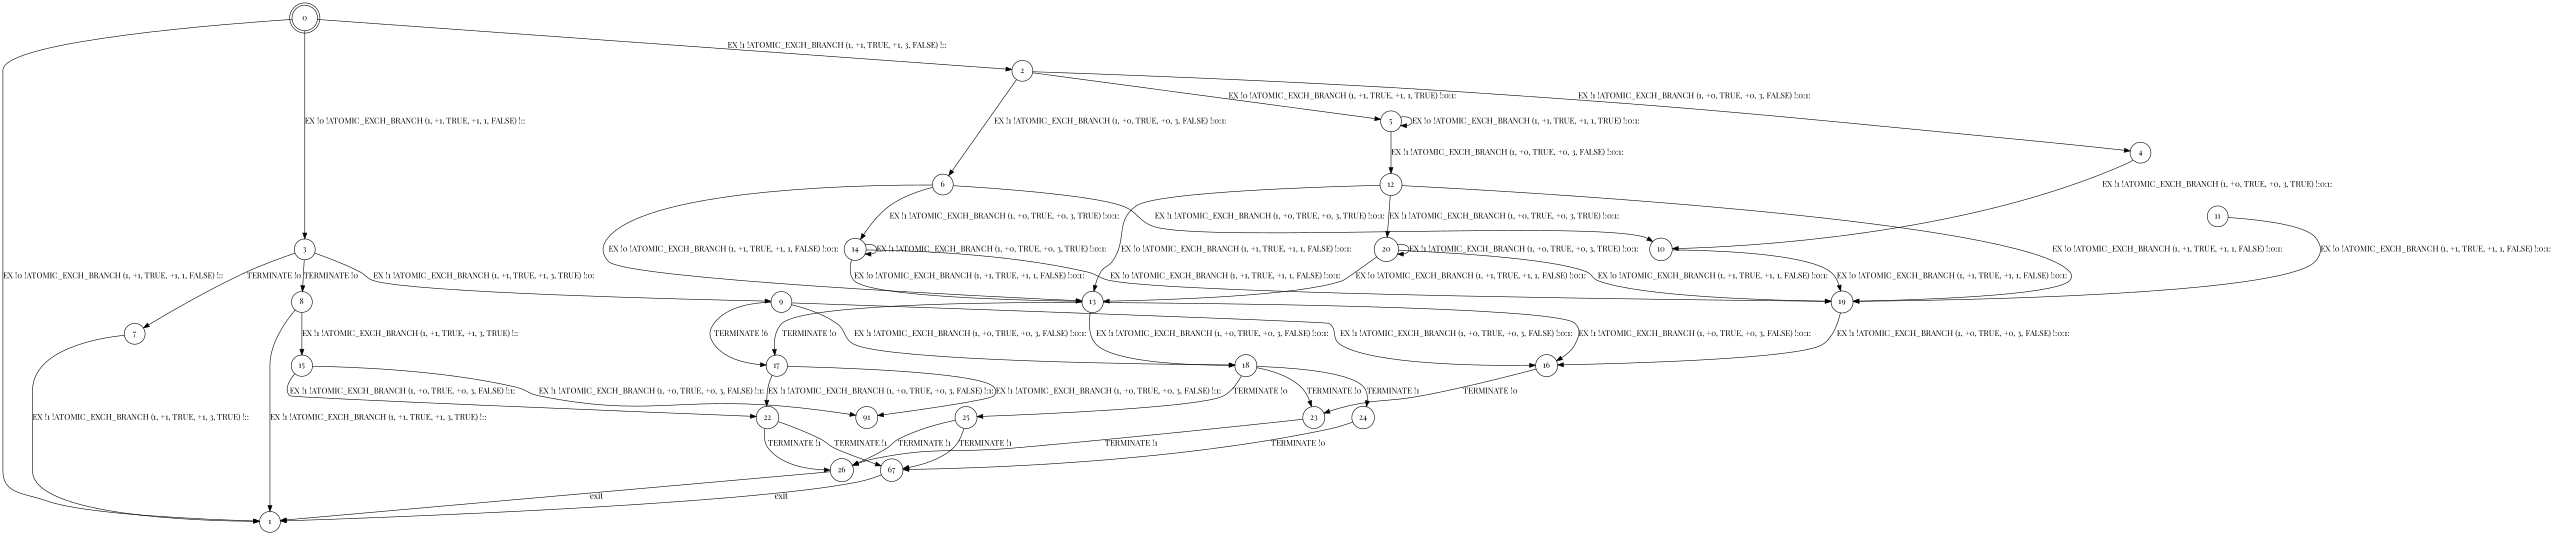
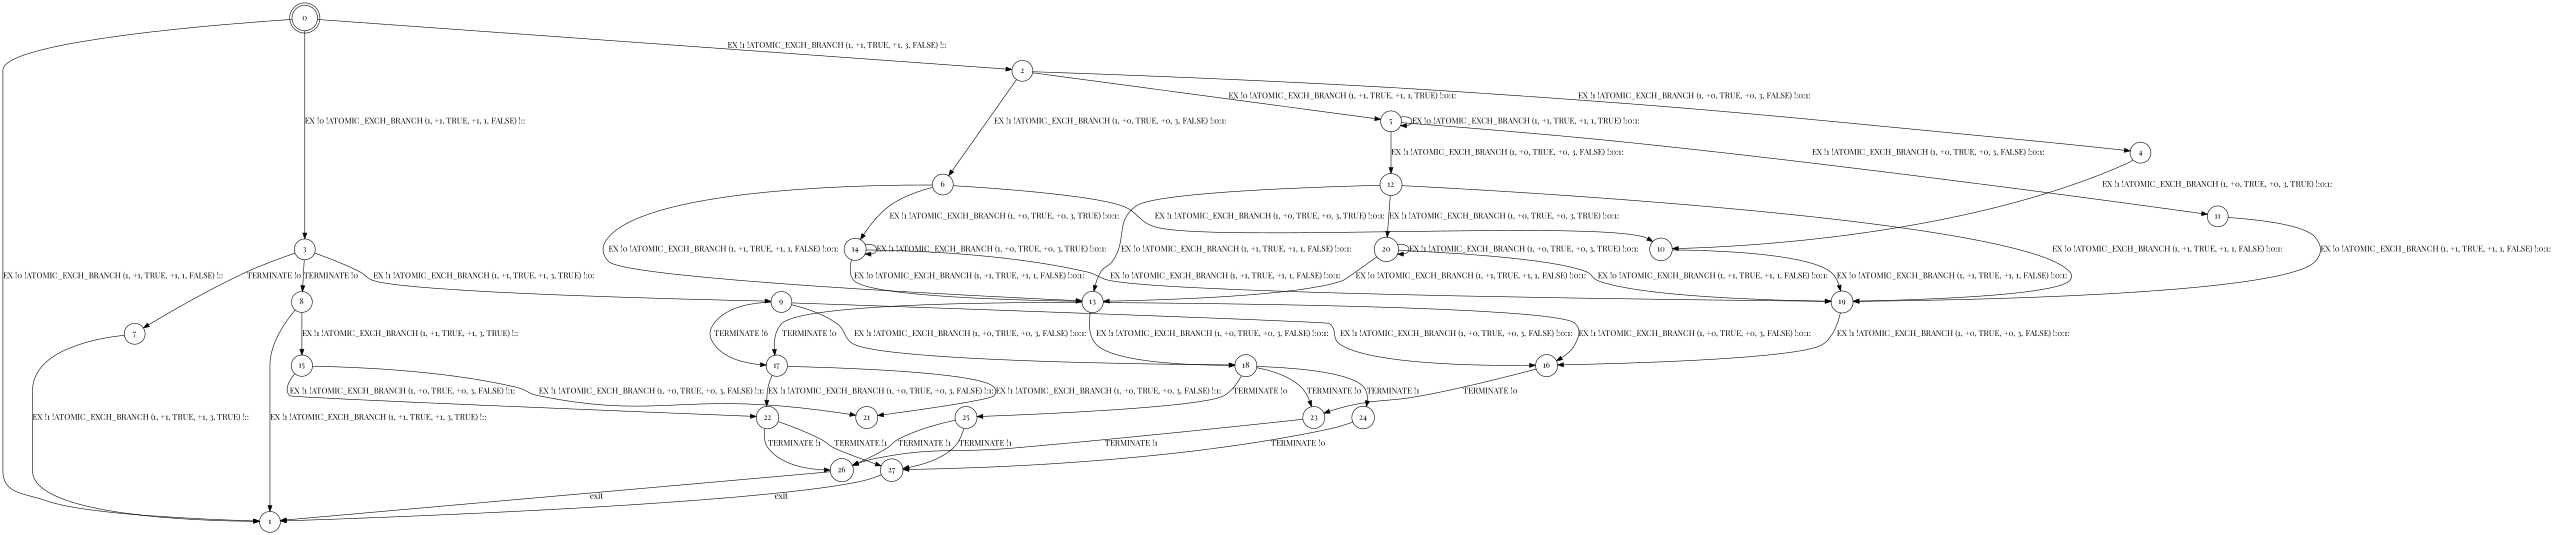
none -> (1802, 162)
(867, 418) -> (867, 418)
(892, 470) -> (892, 470)
